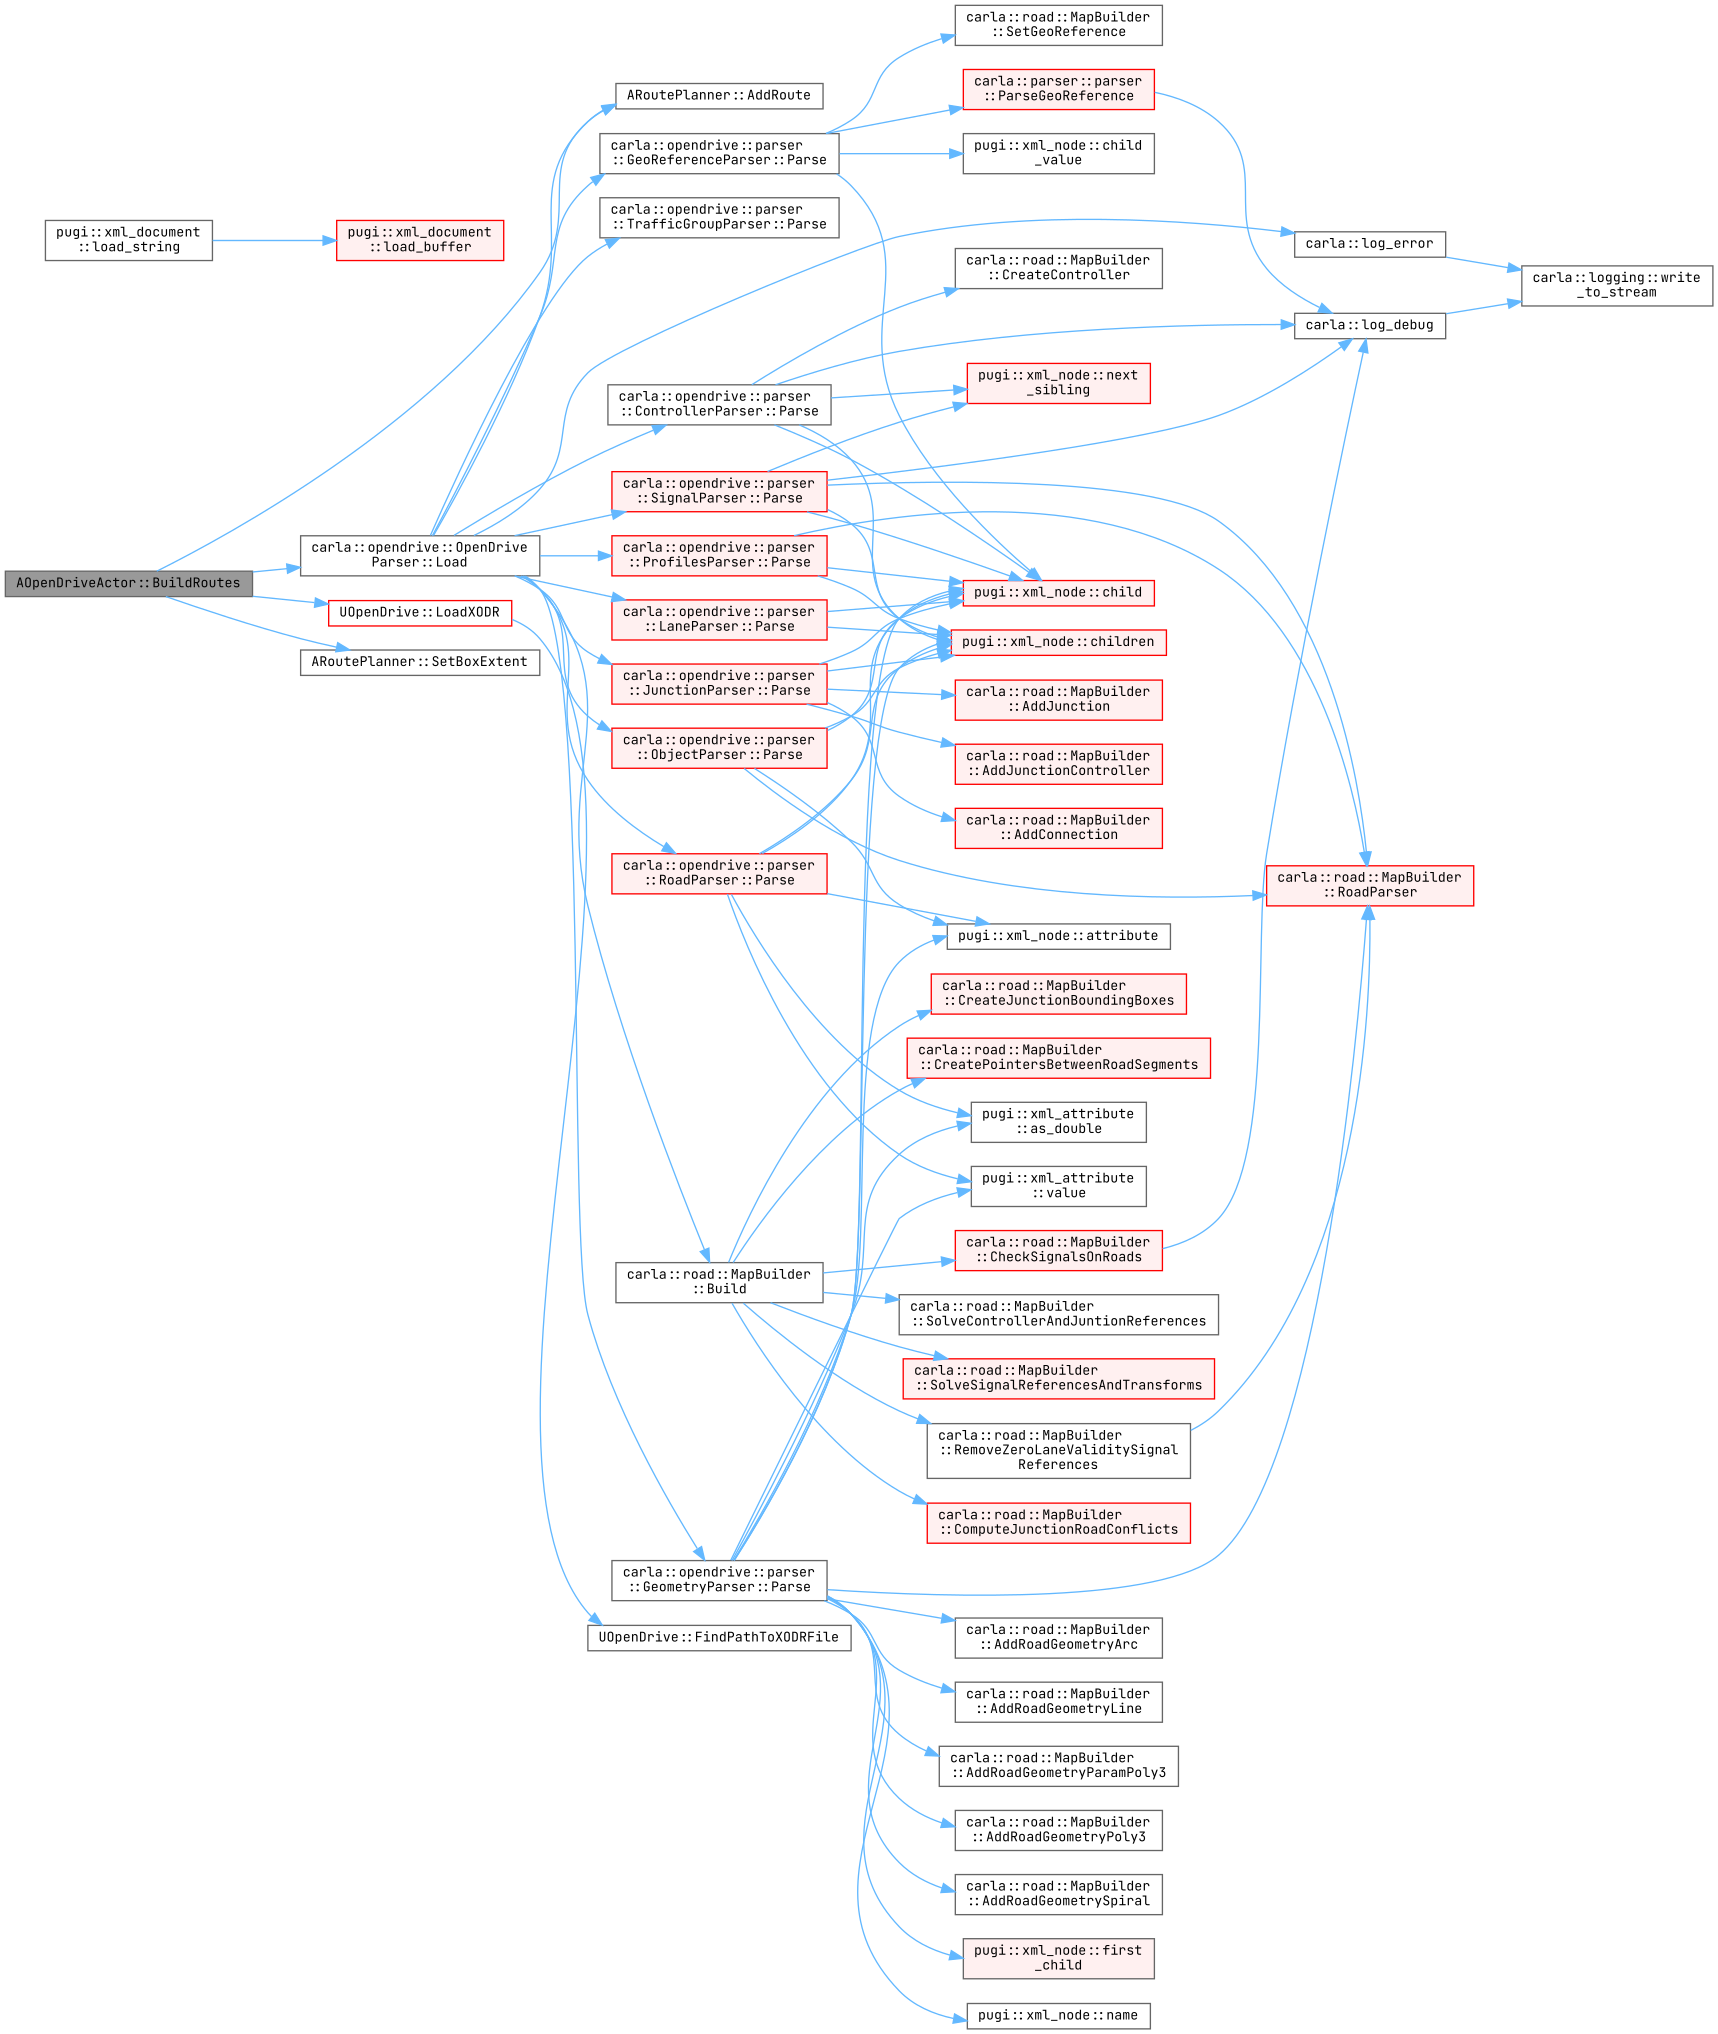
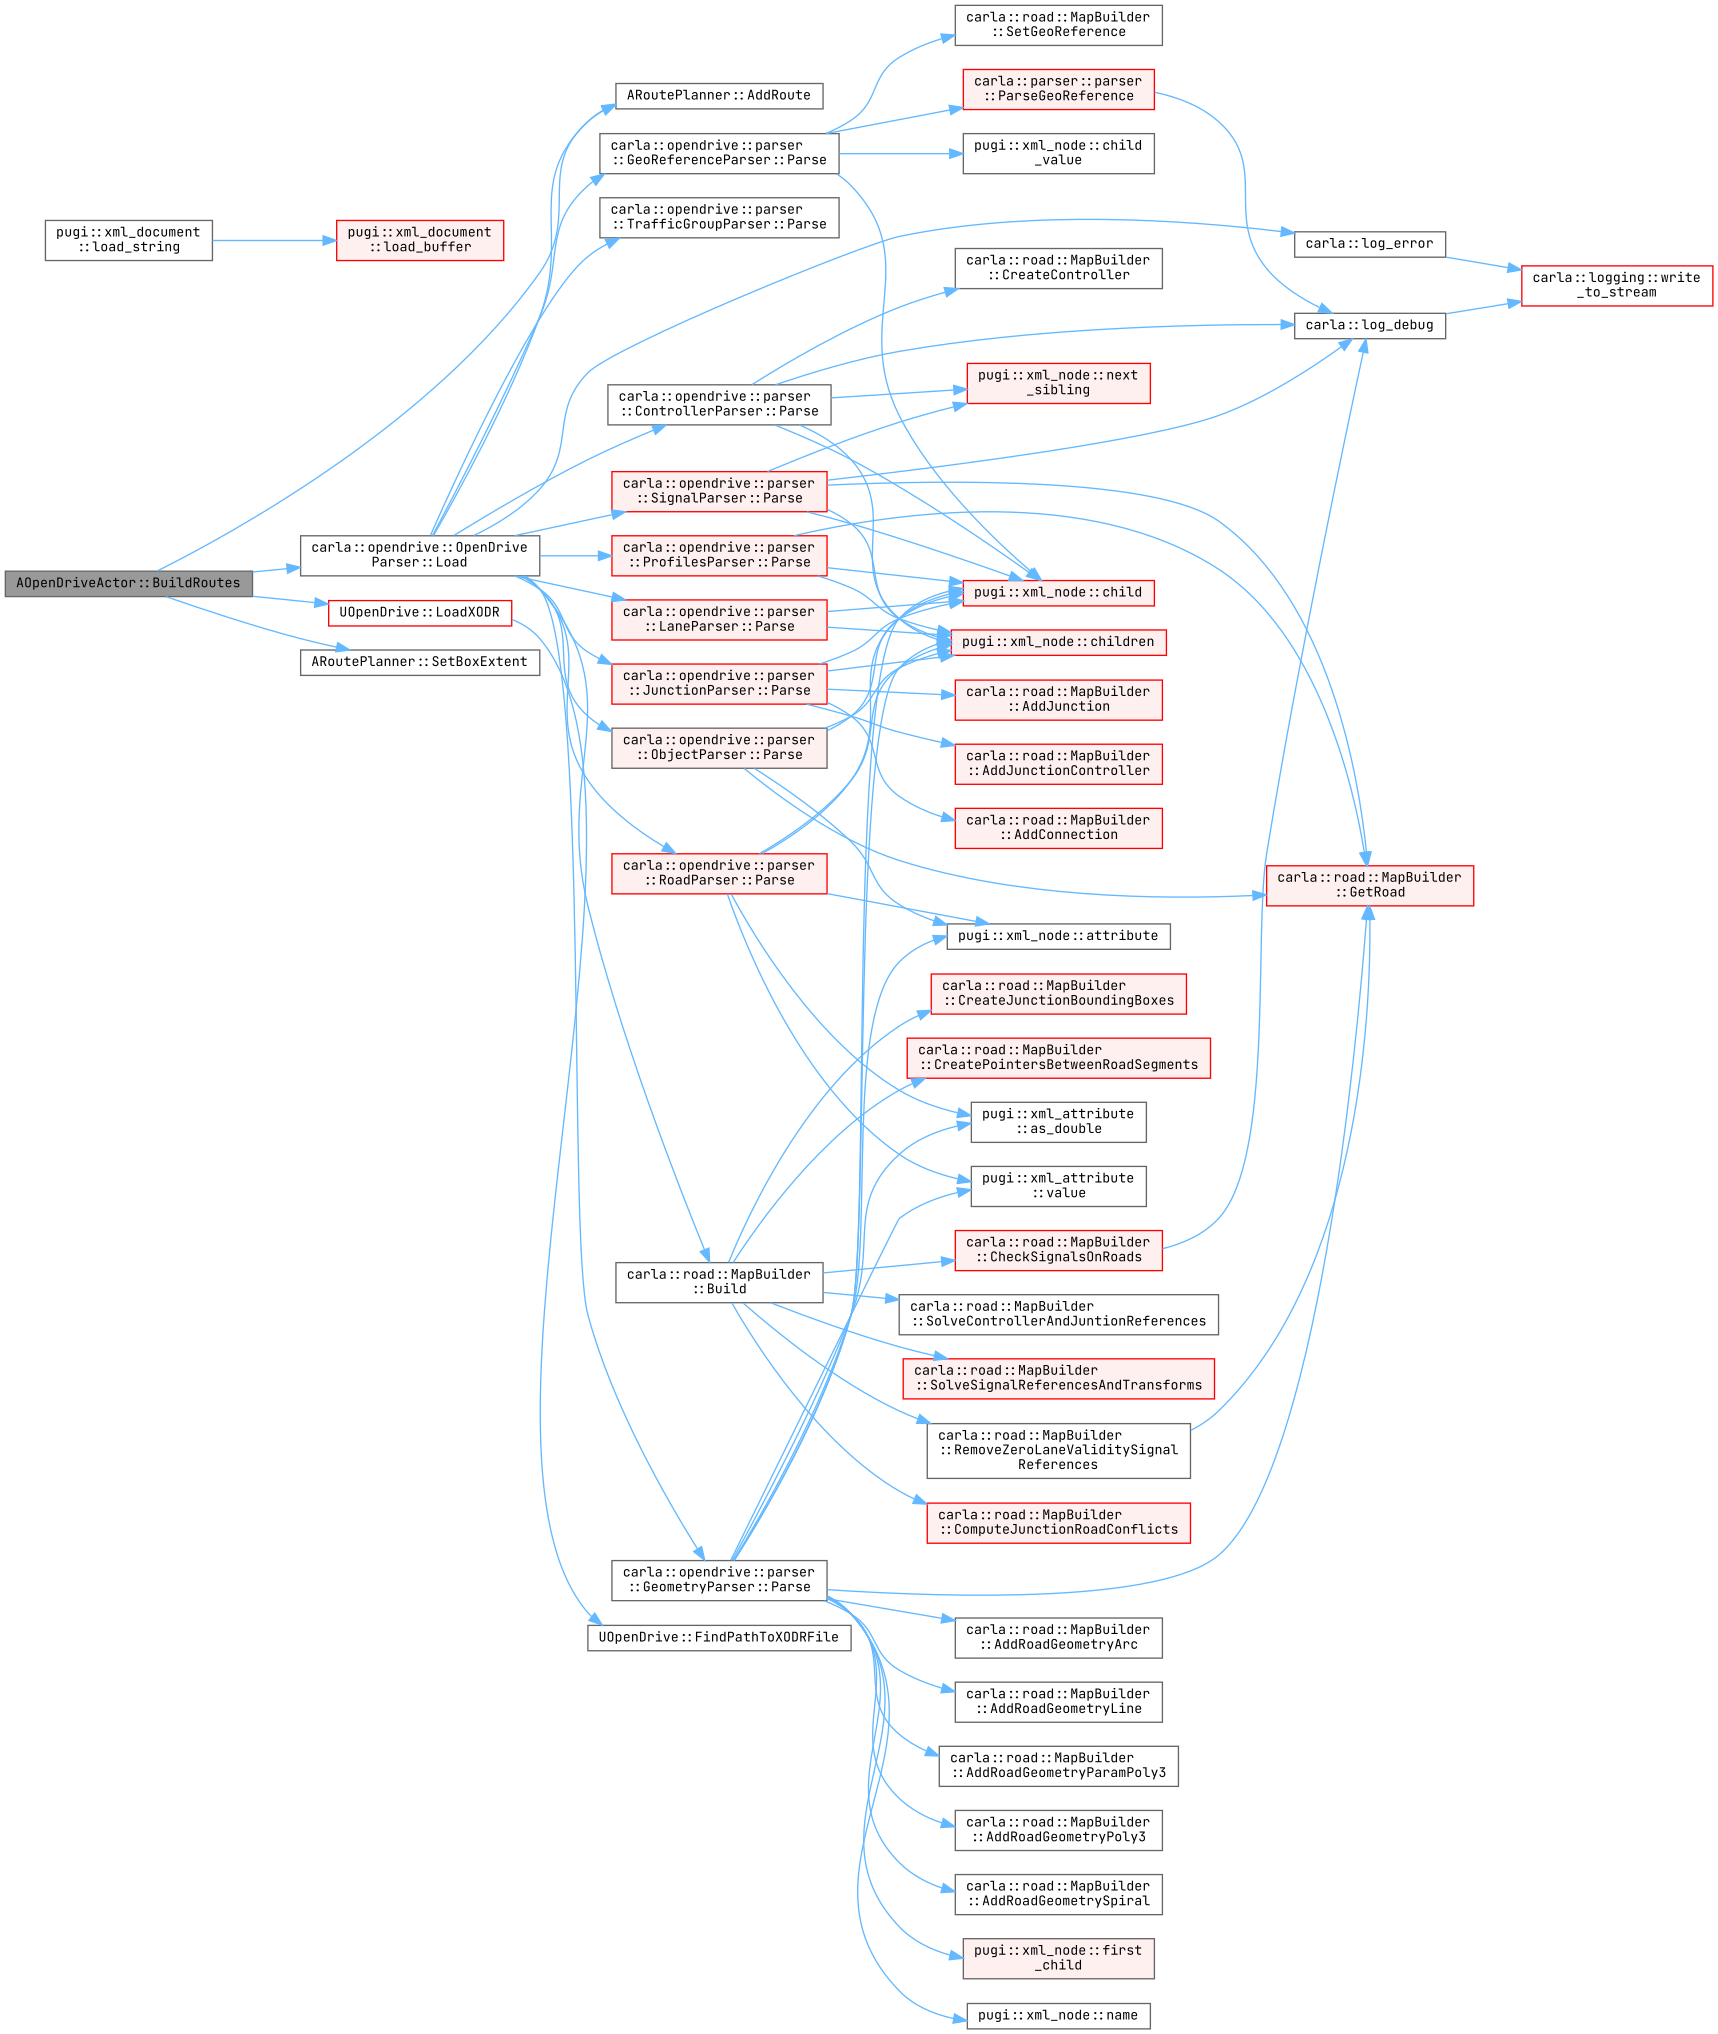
(1617, 286) -> (1617, 286)
(719, 748) -> (719, 748)
(1370, 886) -> (1370, 886)
